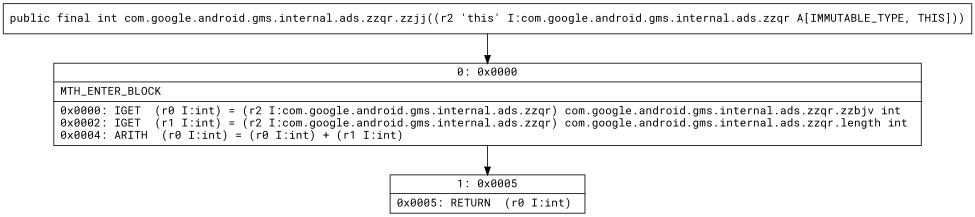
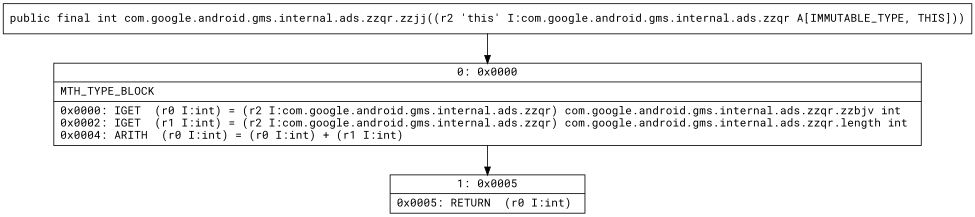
(111, 91) -> (108, 91)
